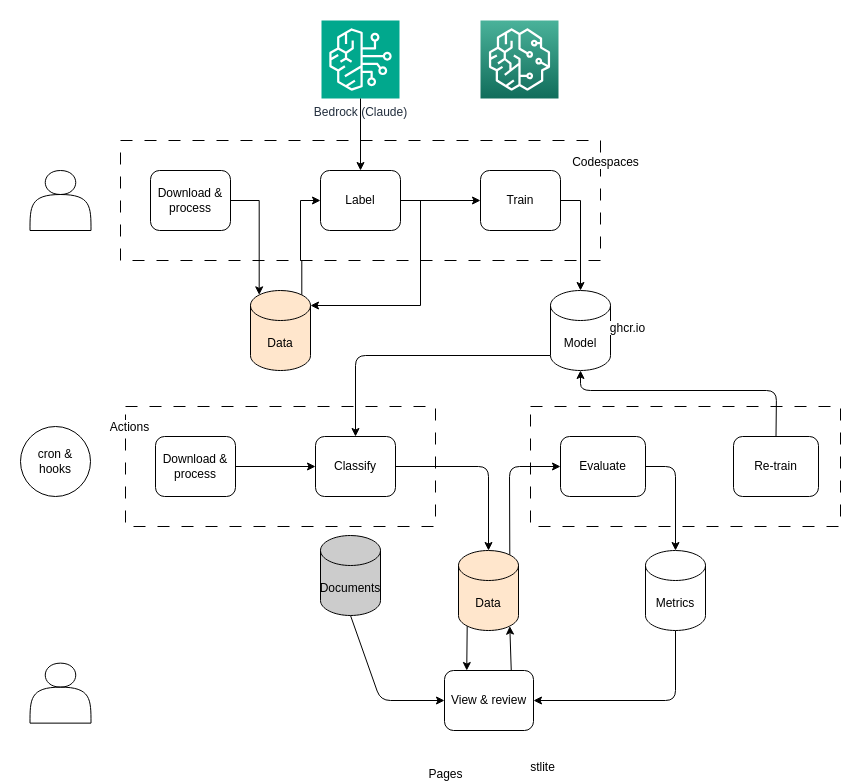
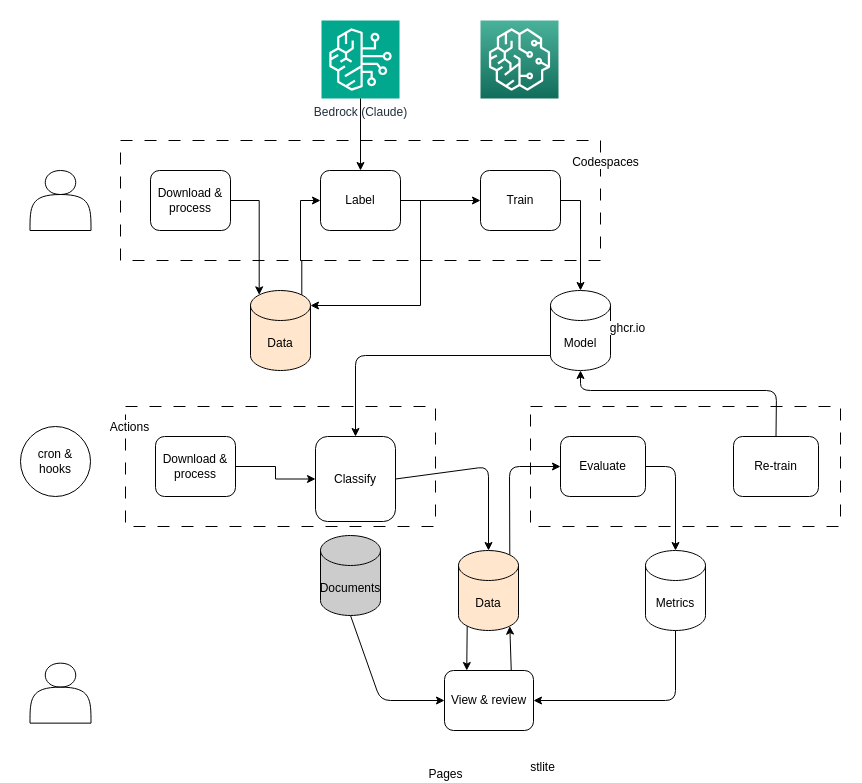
(356, 467) -> (356, 479)
